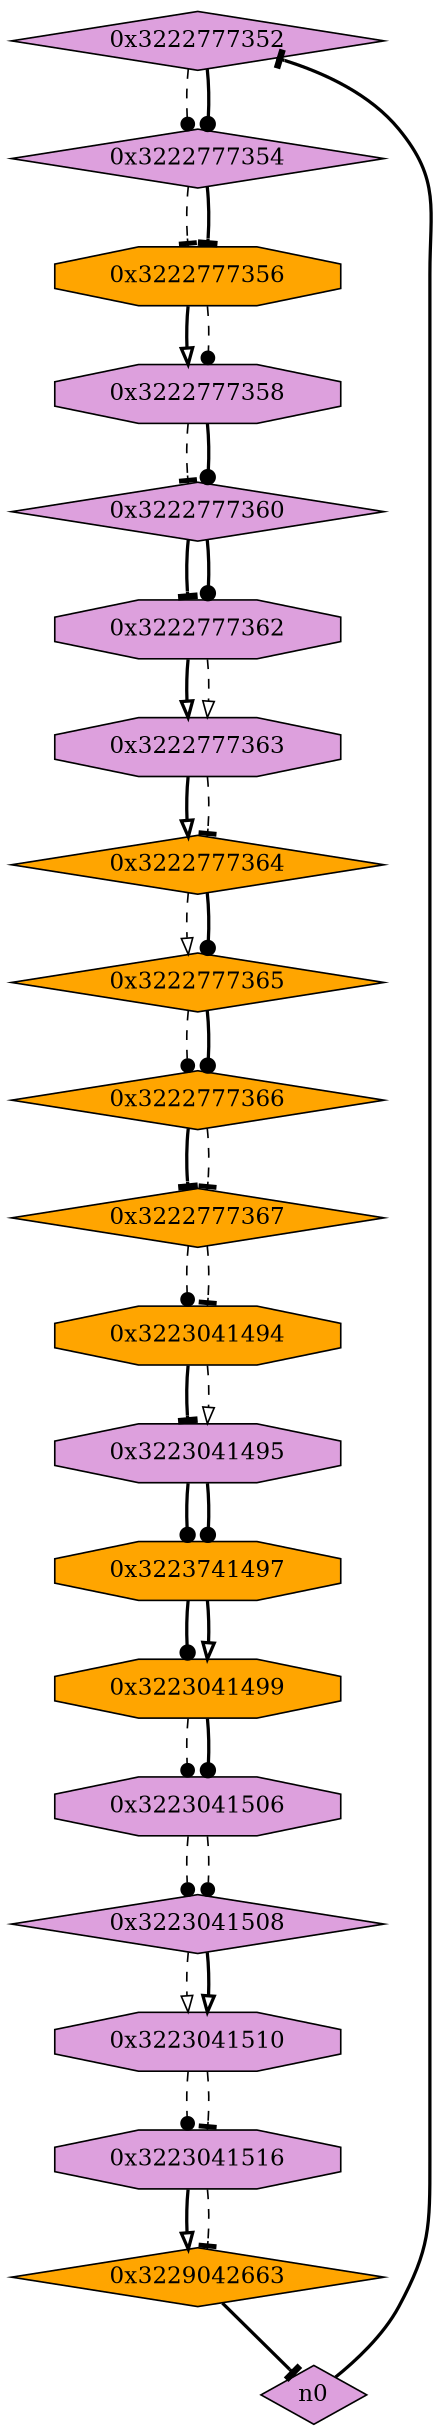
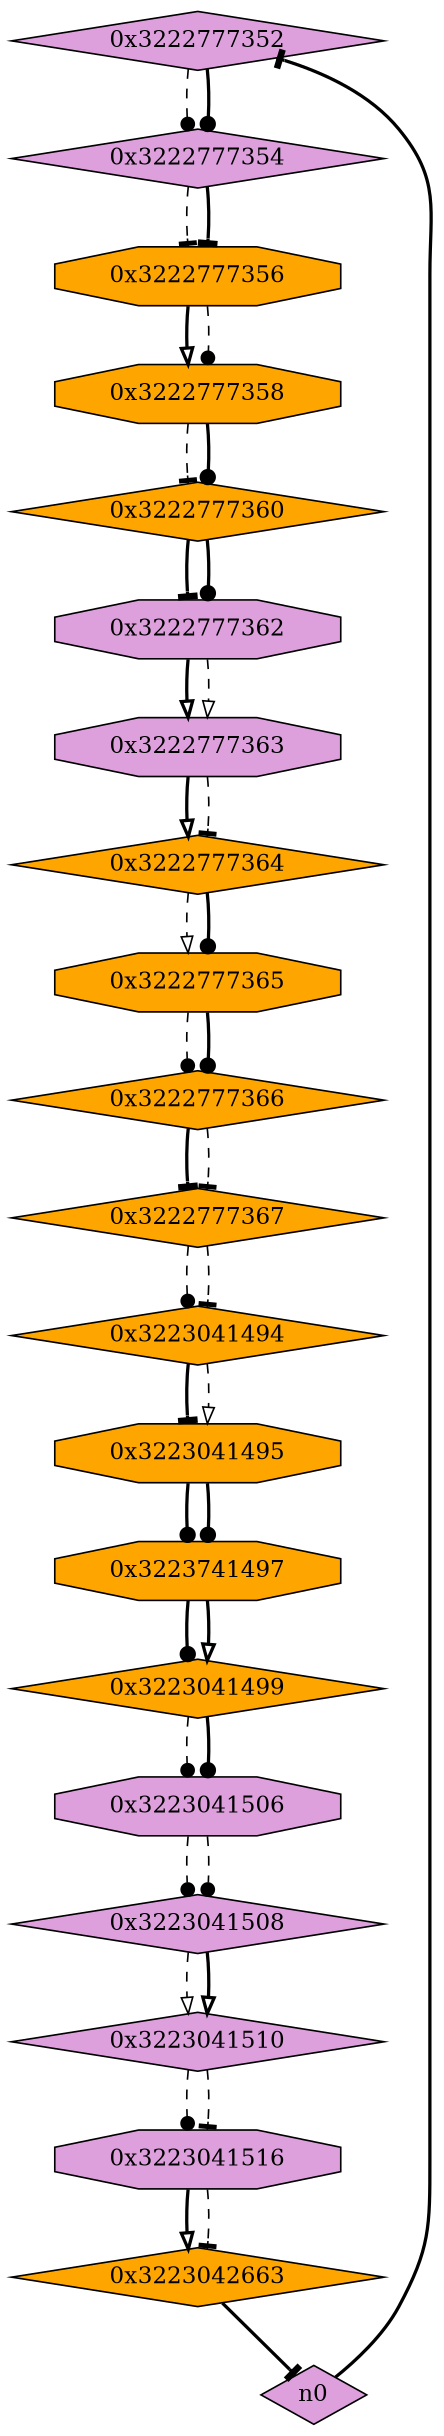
(198, 394) -> (198, 394)
(198, 512) -> (198, 512)
(198, 982) -> (198, 982)
(198, 1336) -> (198, 1336)
(198, 1453) -> (198, 1453)
(198, 1689) -> (198, 1689)
(198, 2042) -> (198, 2042)
(198, 2277) -> (198, 2277)
